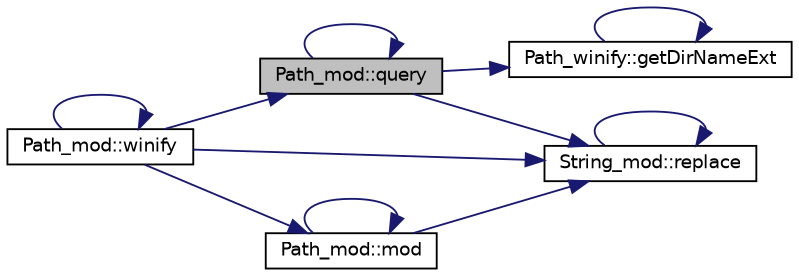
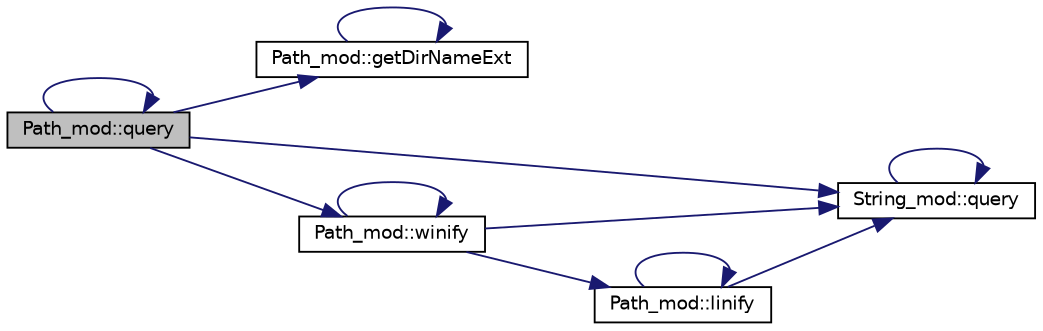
(650, 59) -> (392, 59)
(217, 114) -> (237, 179)
(650, 164) -> (937, 201)
(351, 251) -> (683, 305)
